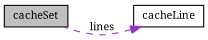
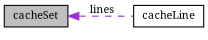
(96, 35) -> (106, 16)
